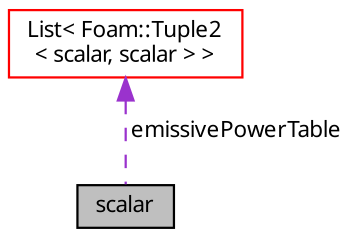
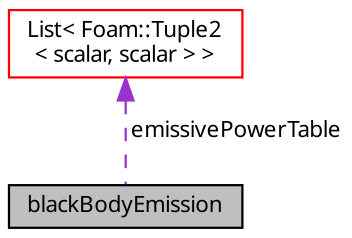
(126, 206) -> (126, 206)
